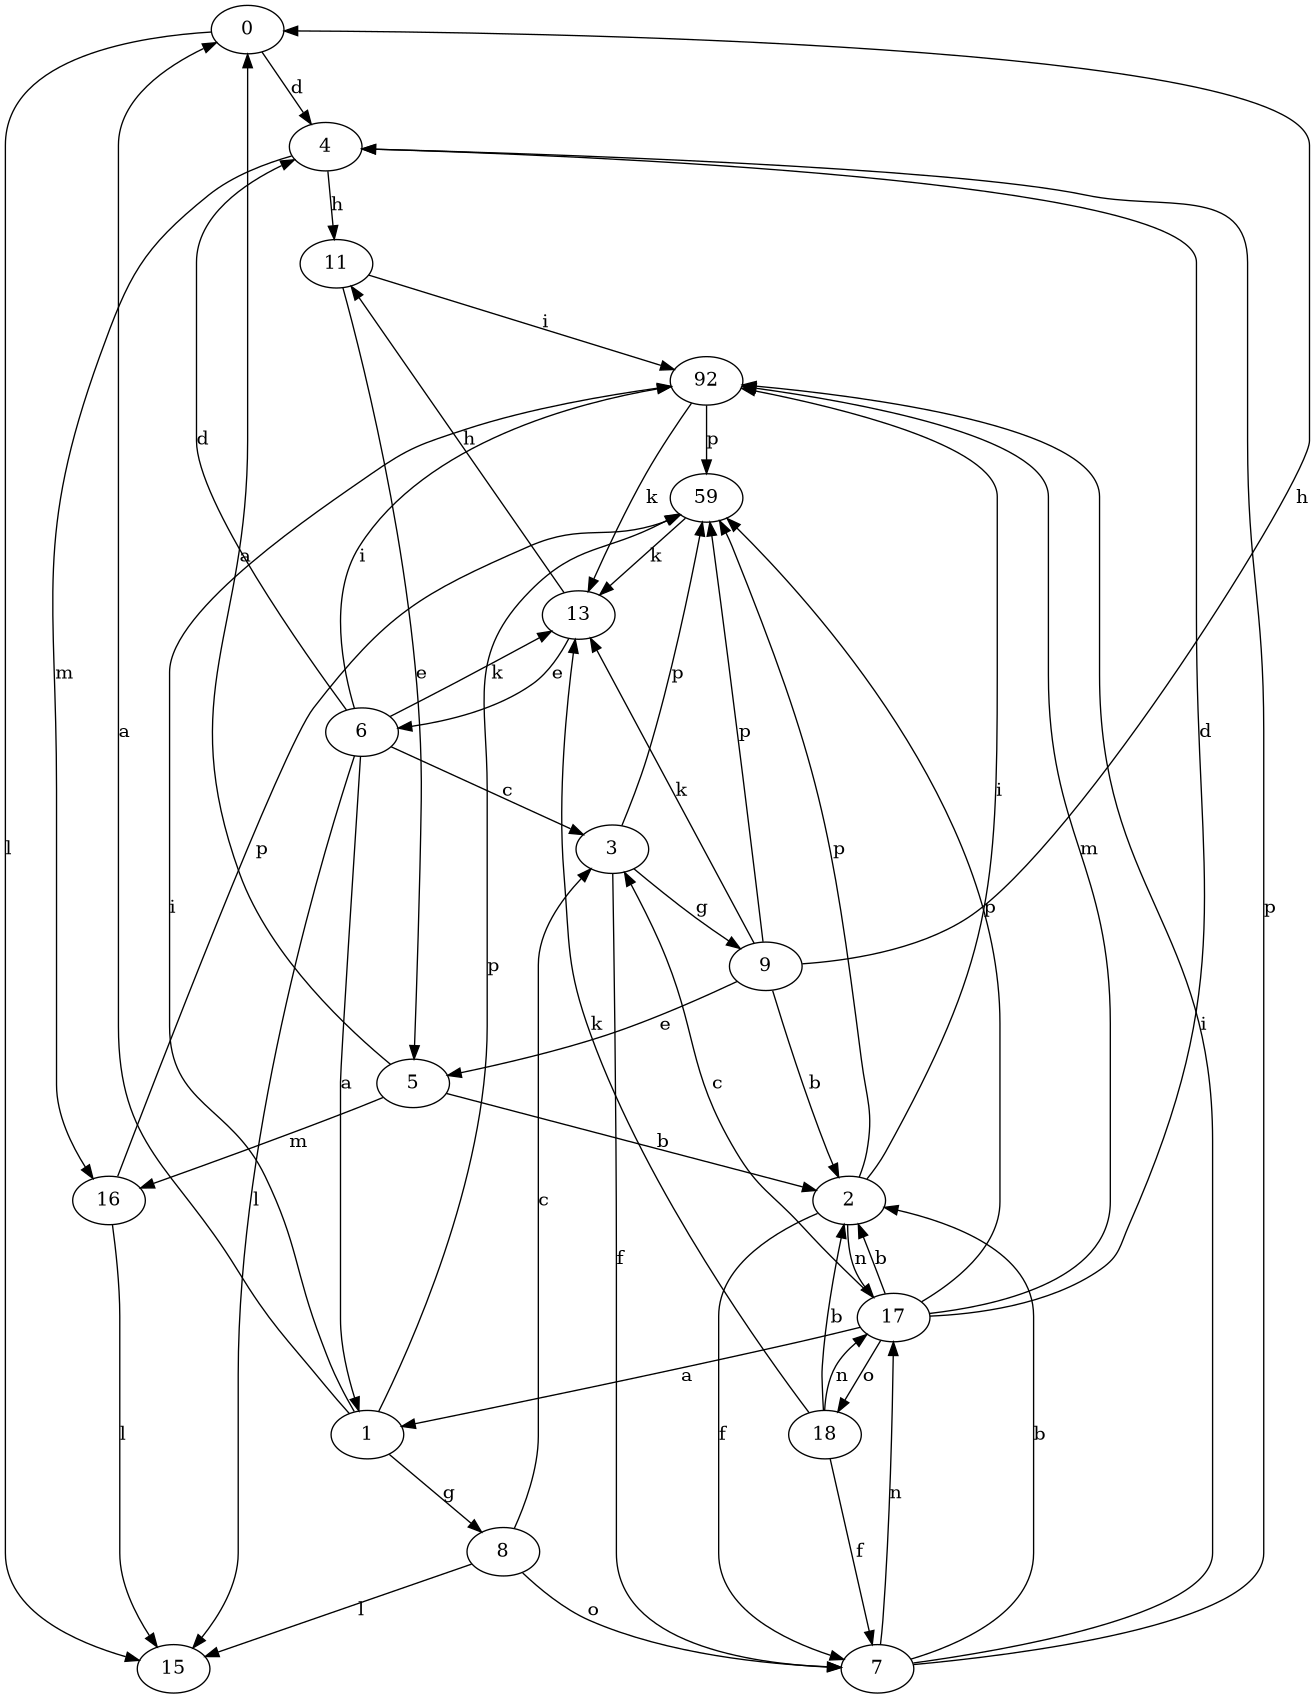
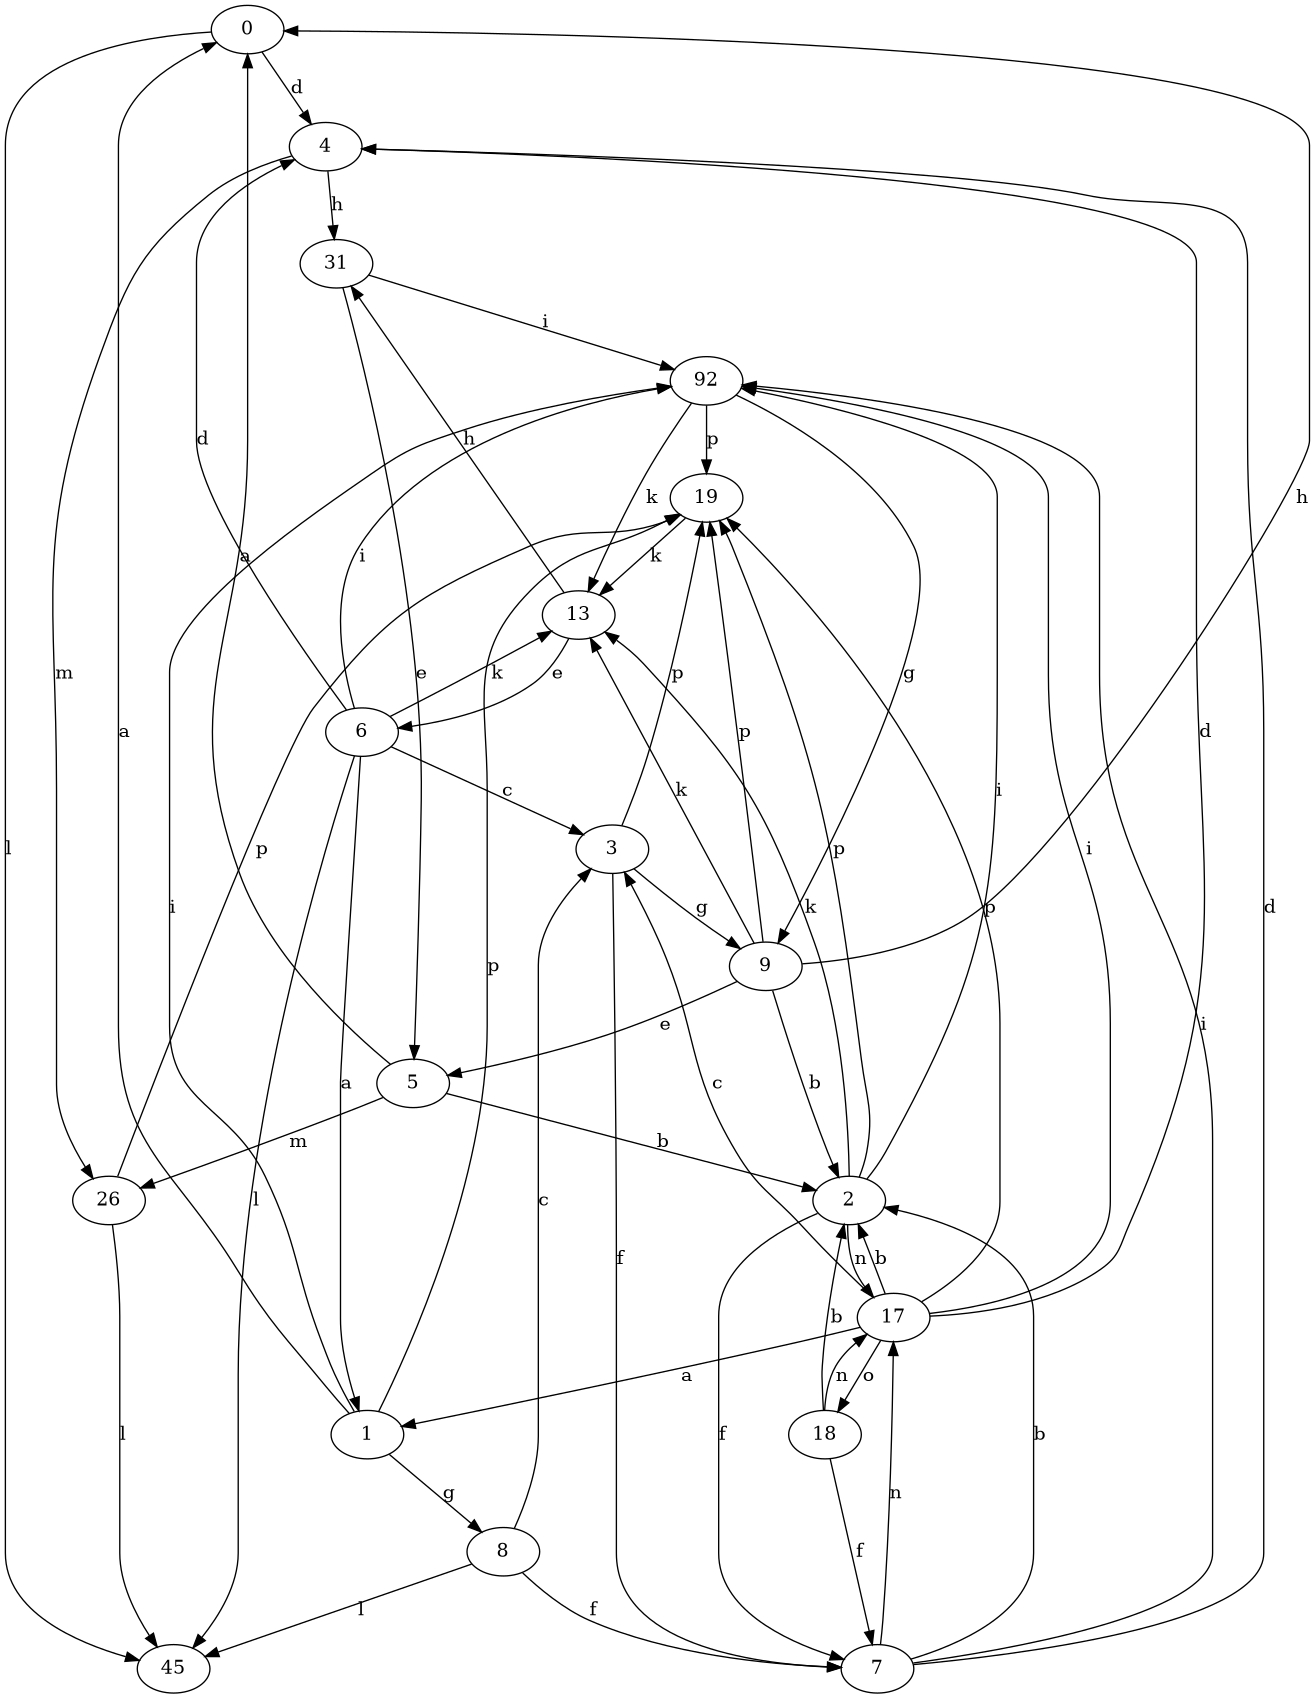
(336, 264) -> (336, 264)
(707, 498) -> (707, 498)
none -> (913, 633)
(1089, 849) -> (1089, 849)
(1270, 908) -> (1270, 908)
(601, 1059) -> (792, 882)
(109, 1200) -> (109, 1200)
(594, 1610) -> (594, 1610)
(174, 1669) -> (174, 1669)
